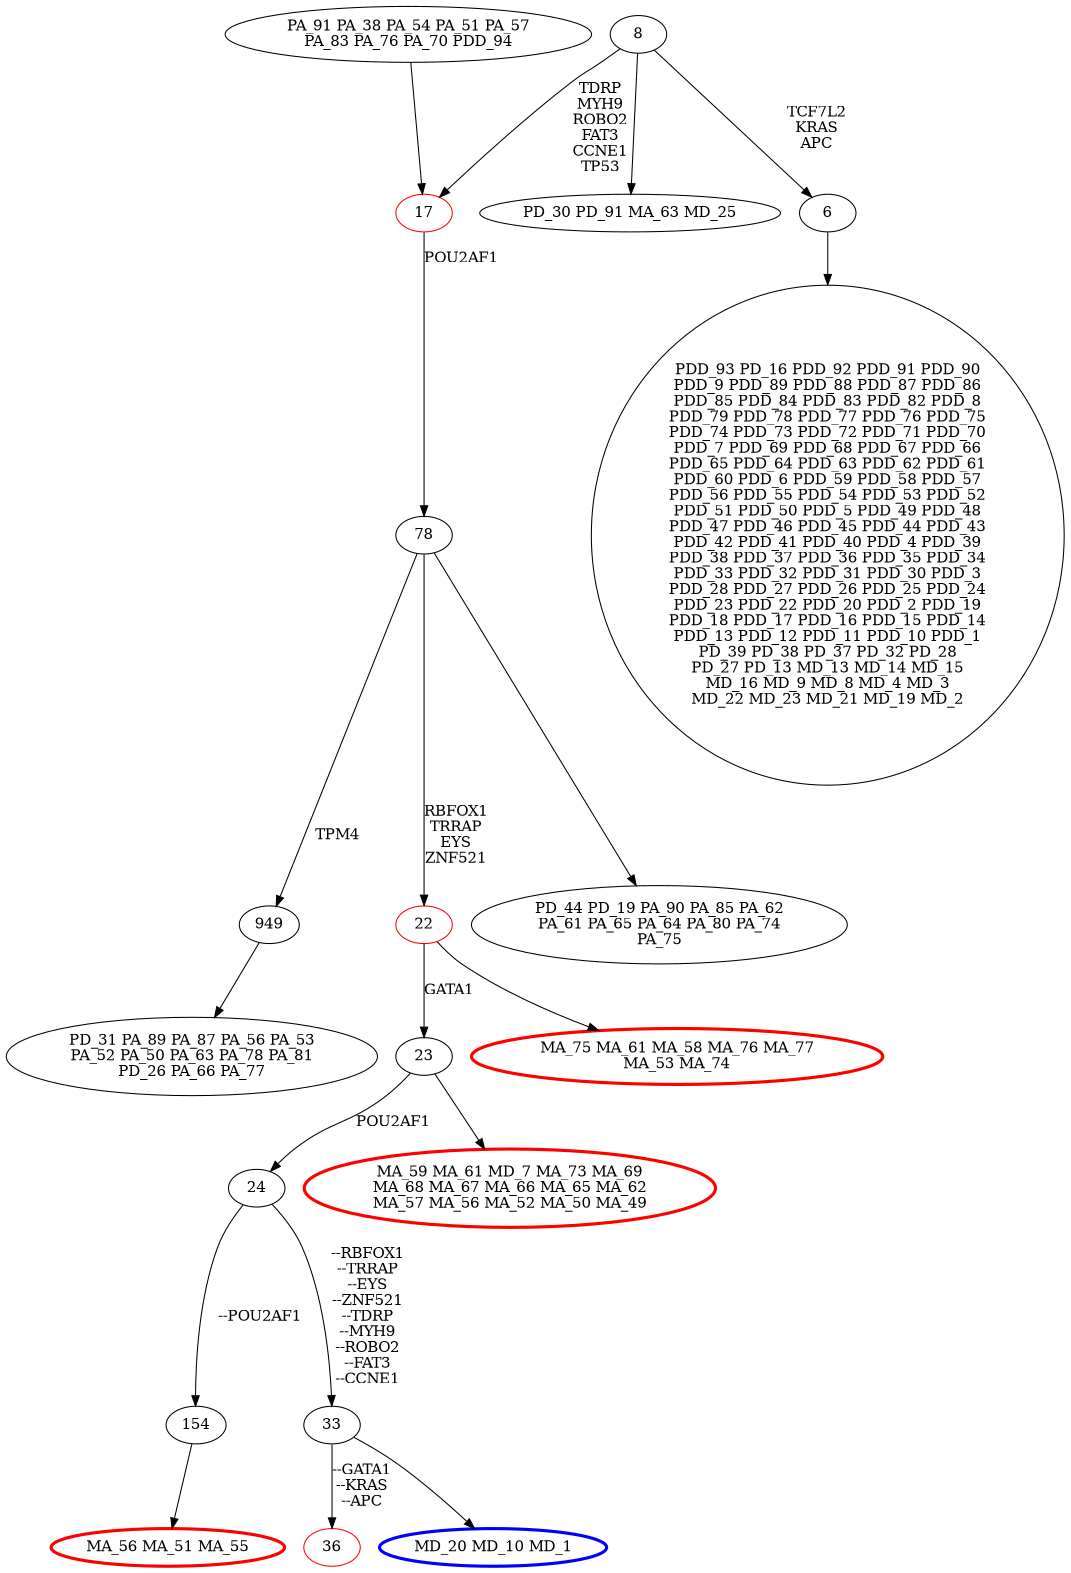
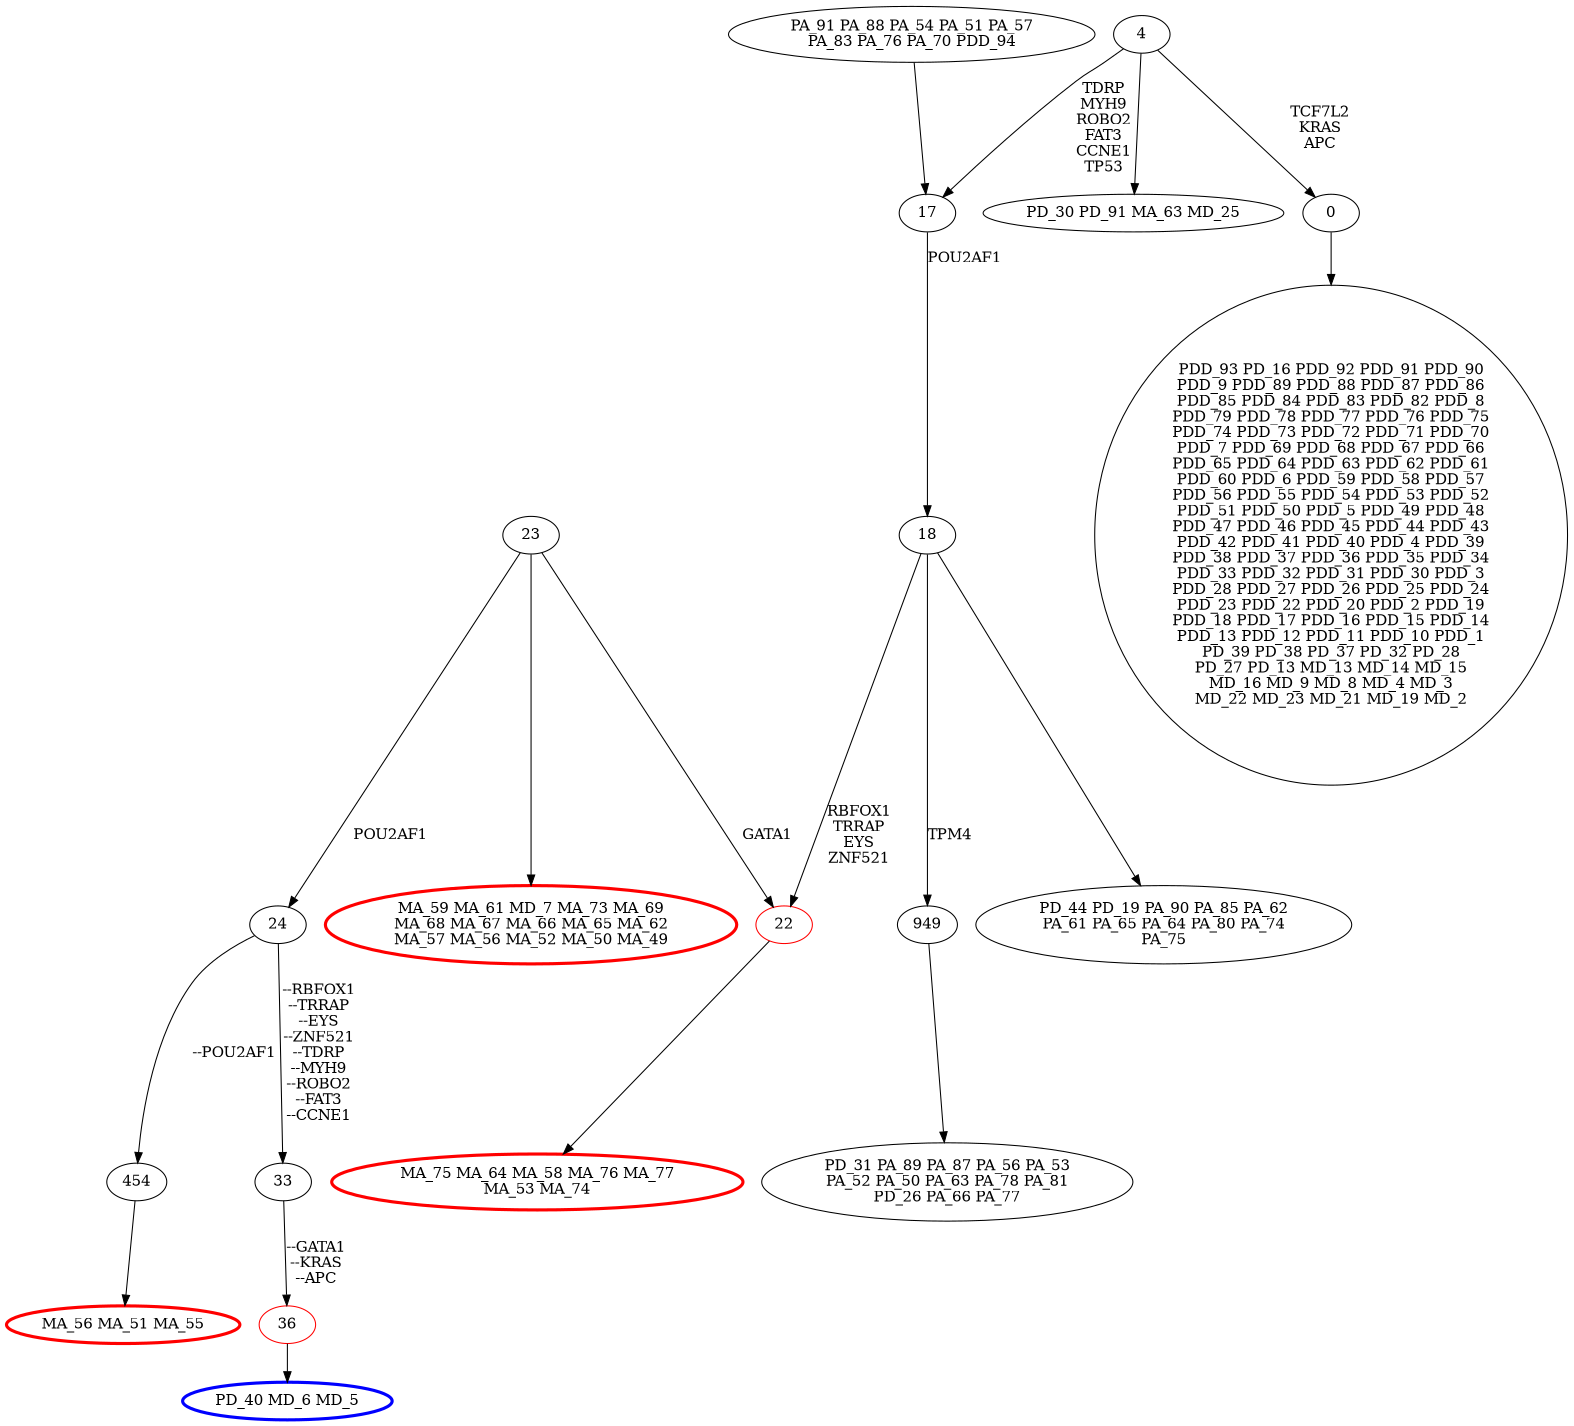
(408, 34) -> (912, 34)
(638, 34) -> (1142, 34)
(424, 213) -> (927, 213)
(828, 213) -> (1331, 213)
(424, 535) -> (927, 535)
(424, 985) -> (655, 726)
(677, 1056) -> (537, 1182)
none -> (287, 1401)
(196, 1425) -> (137, 1182)
(493, 1547) -> none
